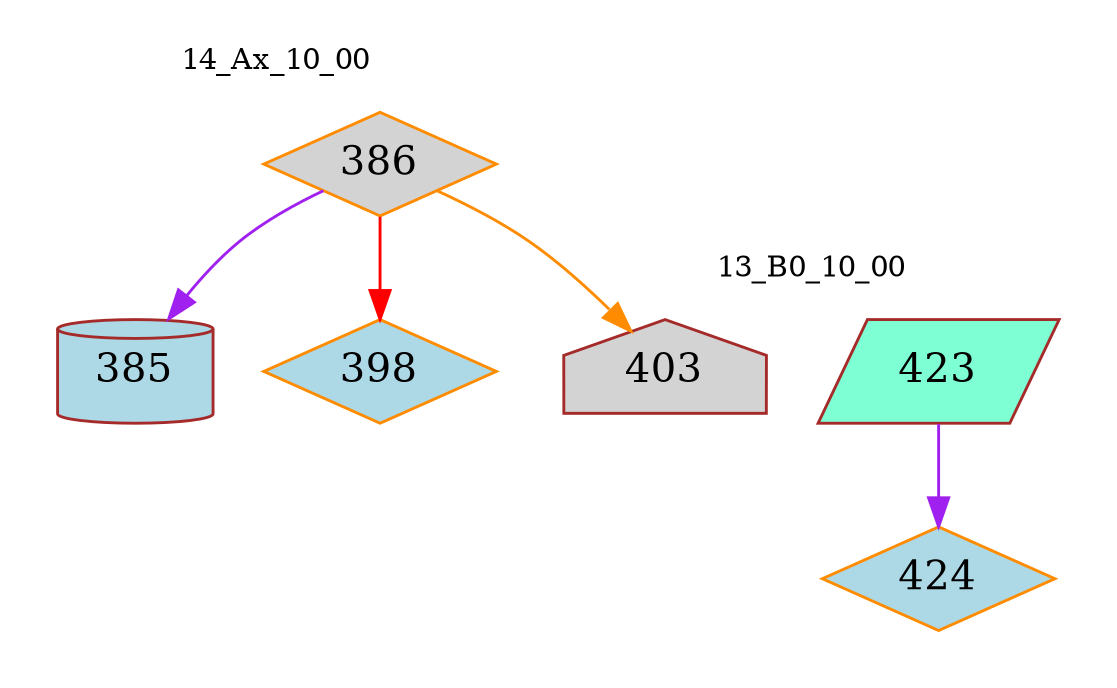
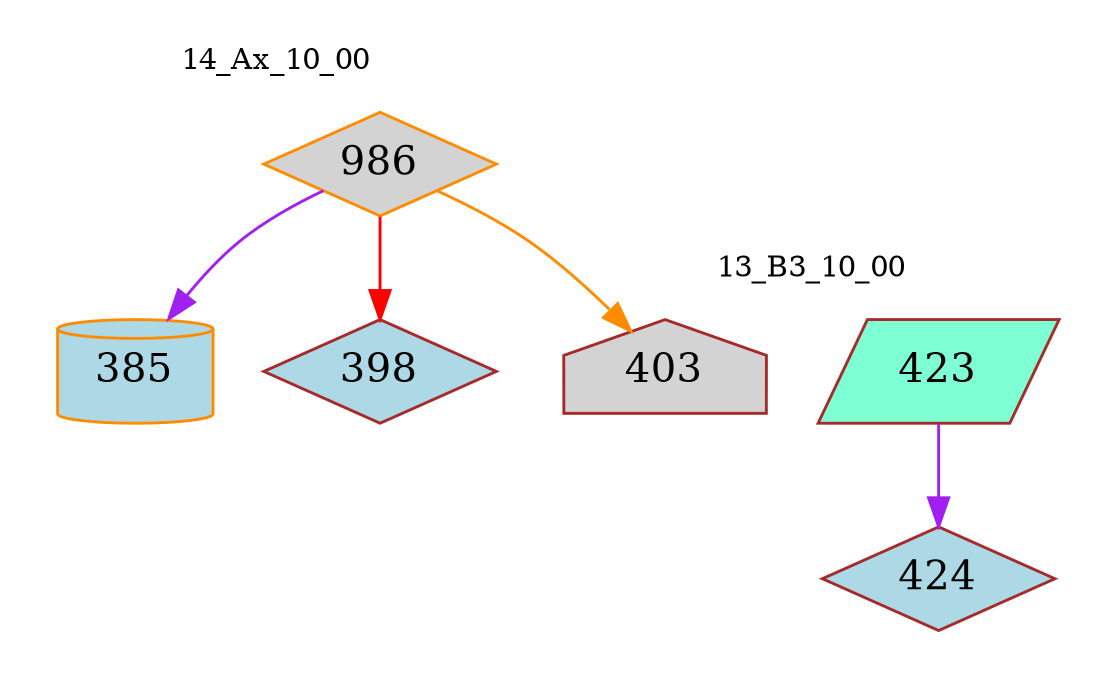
(380, 164) -> (380, 164)
(812, 269) -> (812, 269)
(135, 371) -> (135, 371)
(380, 371) -> (380, 371)
(939, 579) -> (939, 579)
